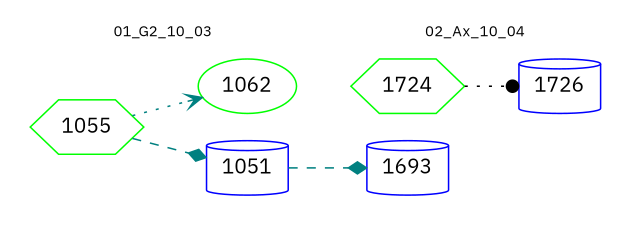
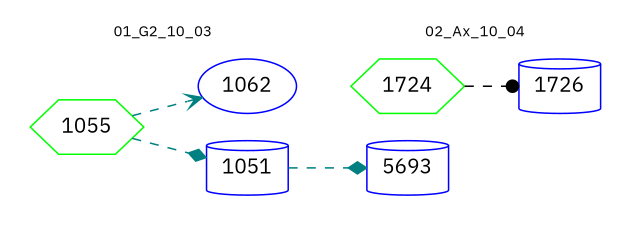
(247, 86) -> (247, 86)
(485, 86) -> (485, 86)
(160, 109) -> (160, 109)
(408, 168) -> (408, 168)
